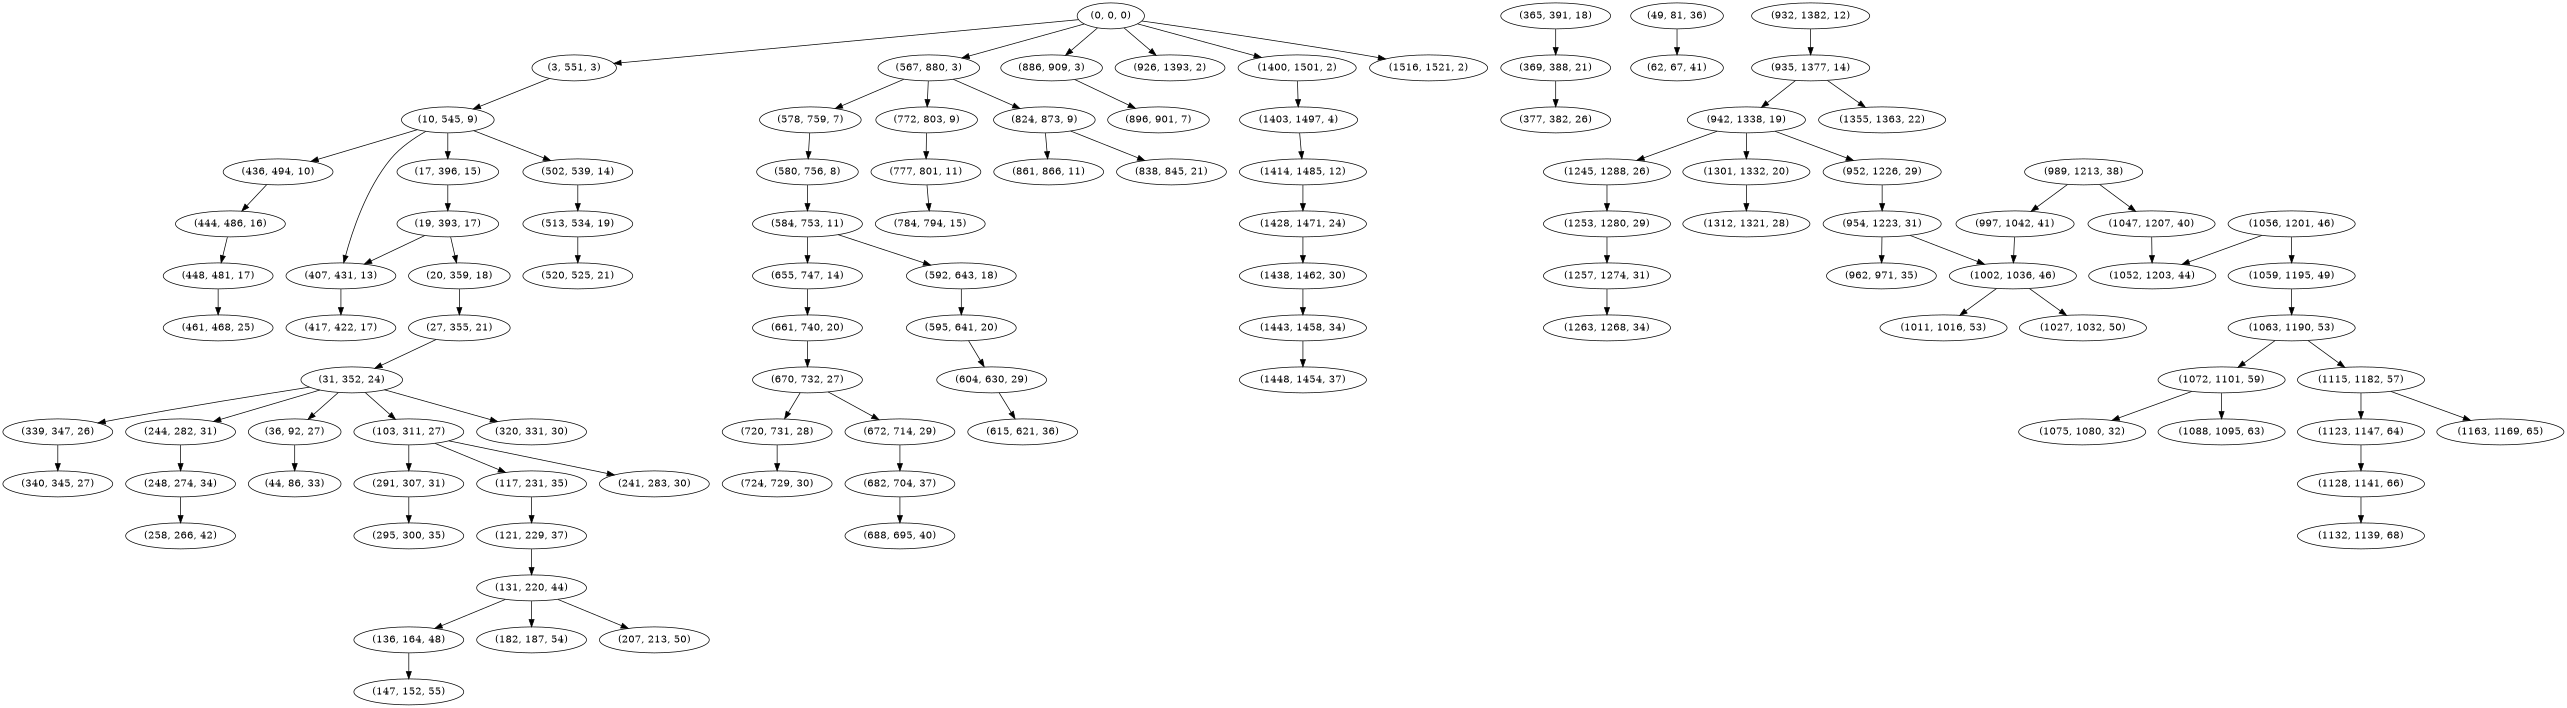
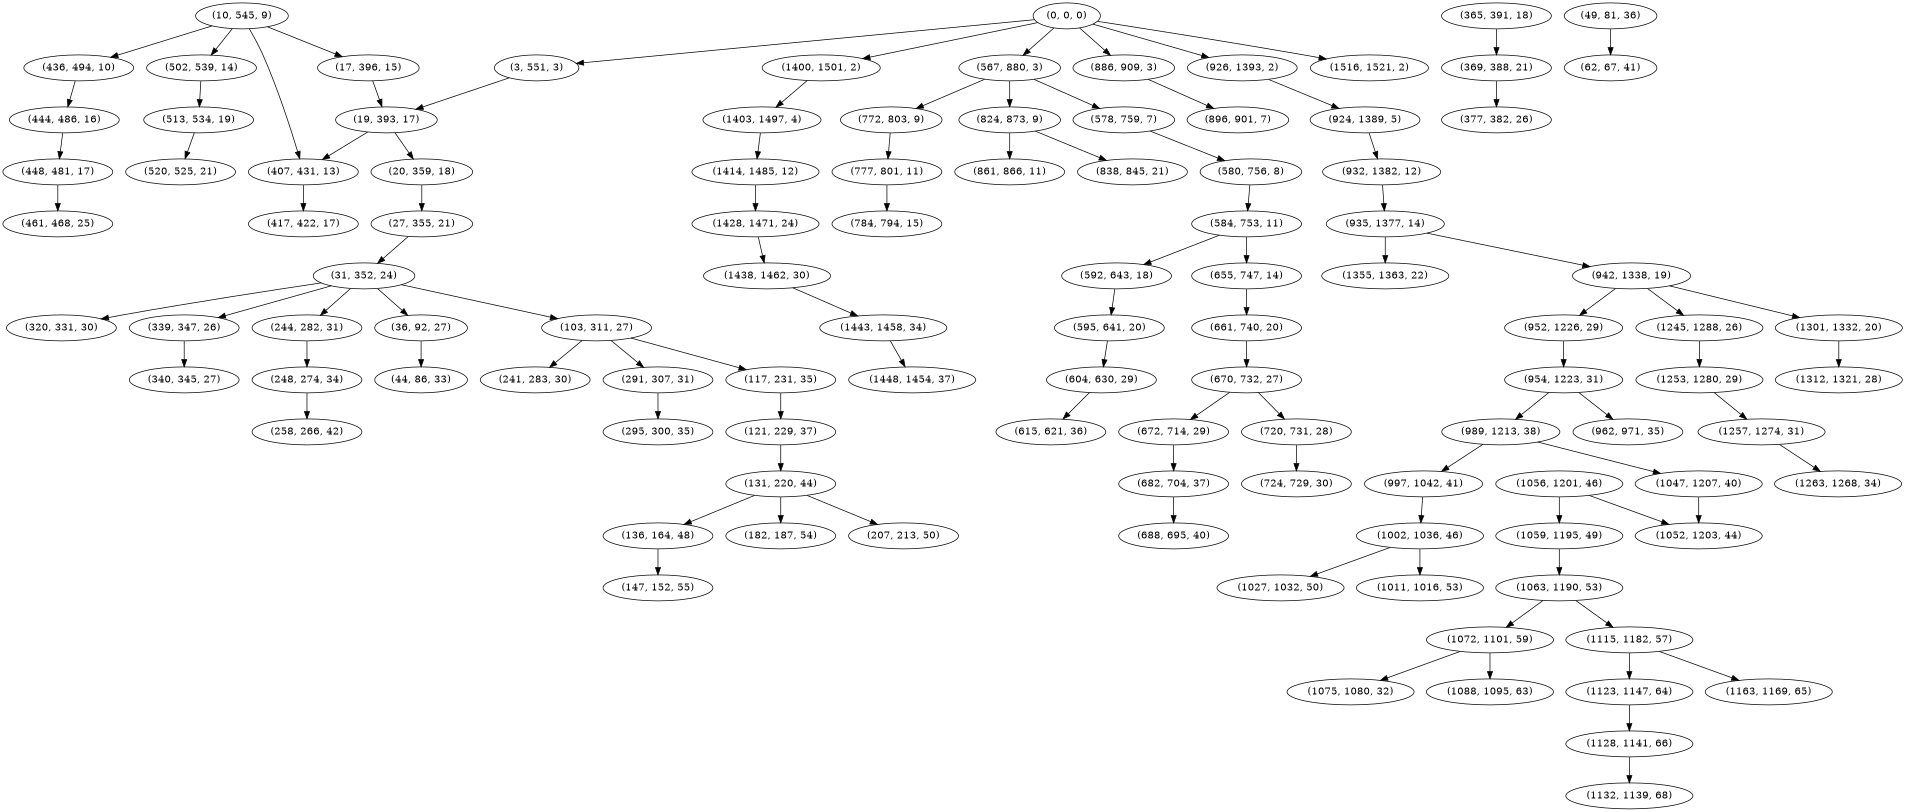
(515, 92) -> (466, 92)
none -> (1365, 120)
(1944, 248) -> (1535, 404)
